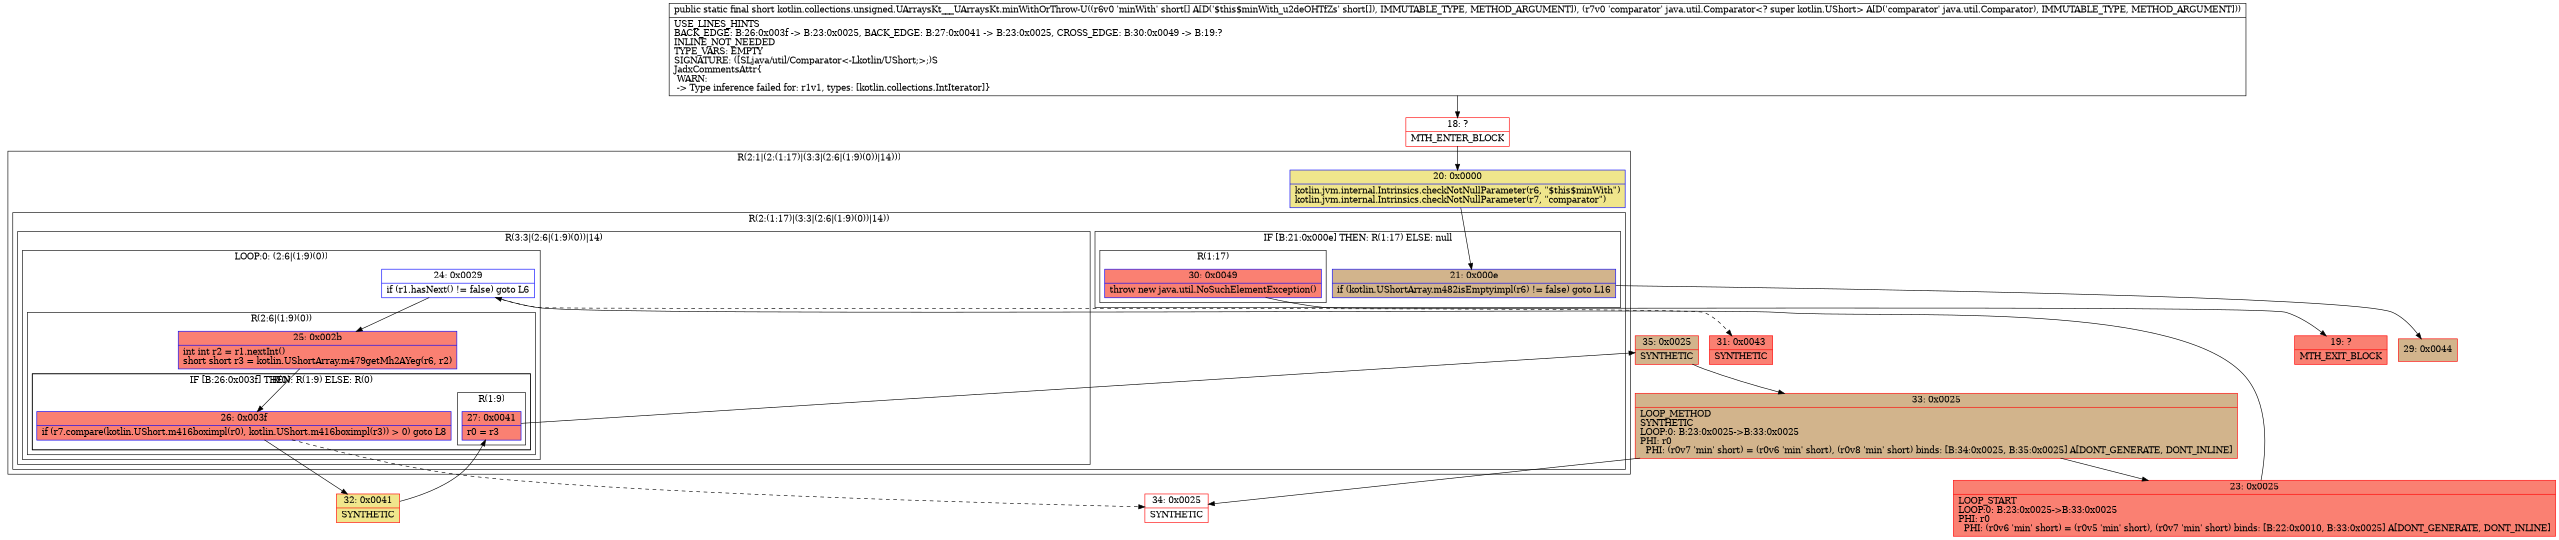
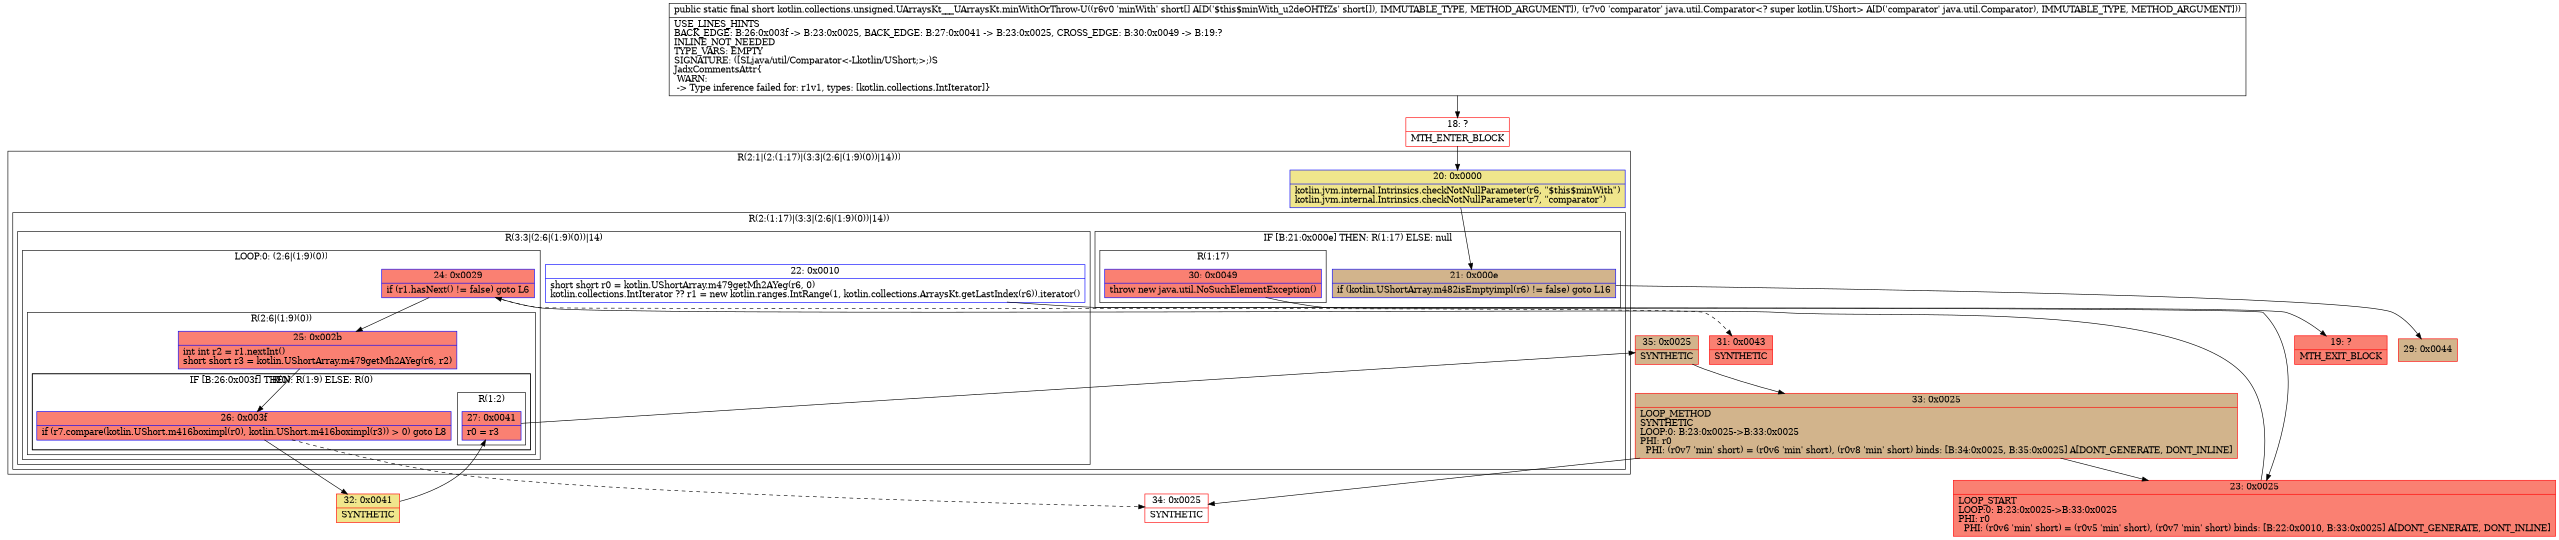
(458, 283) -> (458, 283)
none -> (815, 283)
(492, 400) -> (492, 400)
